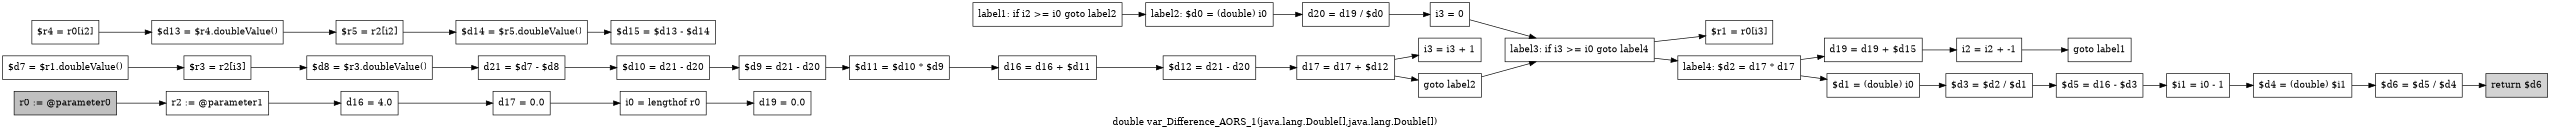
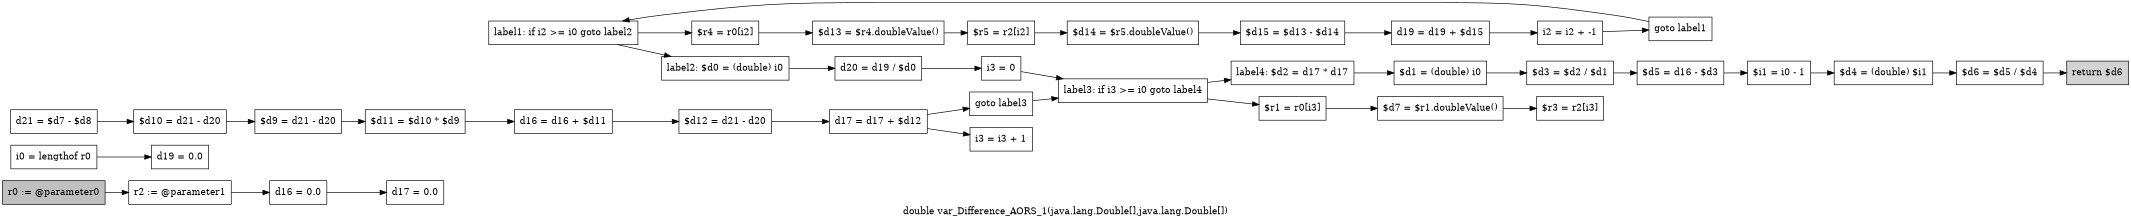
none -> (1139, 3)
none -> (662, 33)
(1809, 58) -> (1365, 33)
(370, 68) -> none
(1450, 85) -> (1001, 104)
(370, 103) -> (298, 192)
(582, 103) -> none
none -> (1348, 108)
